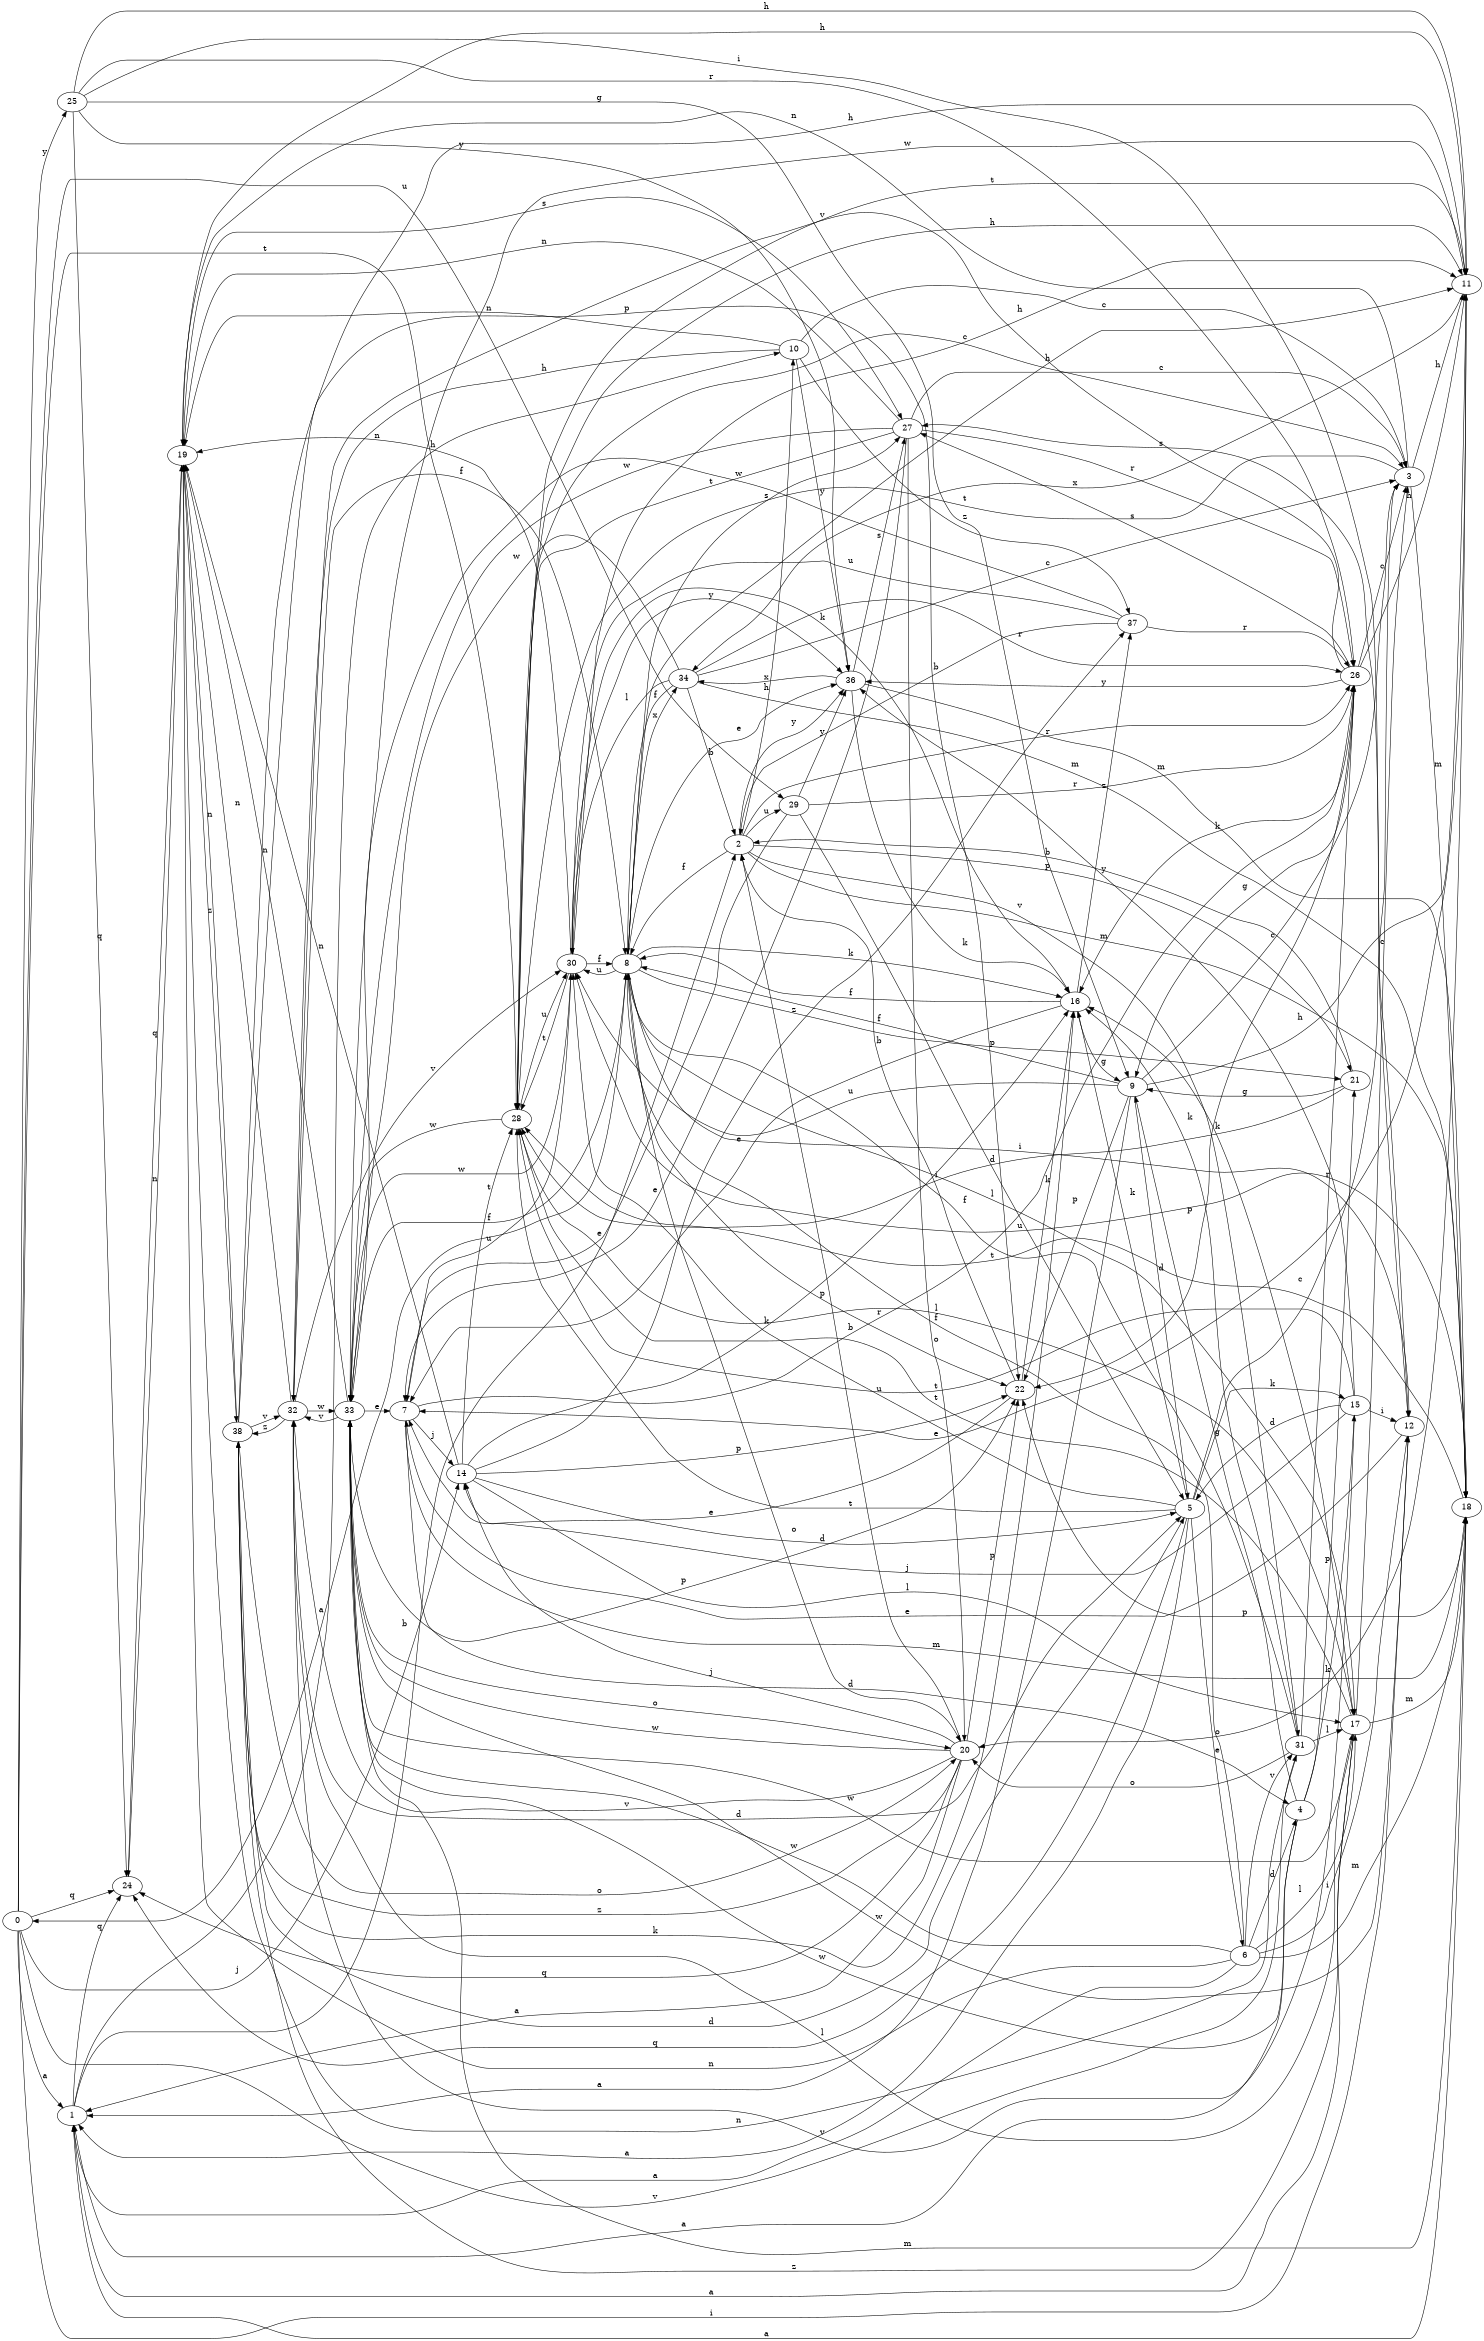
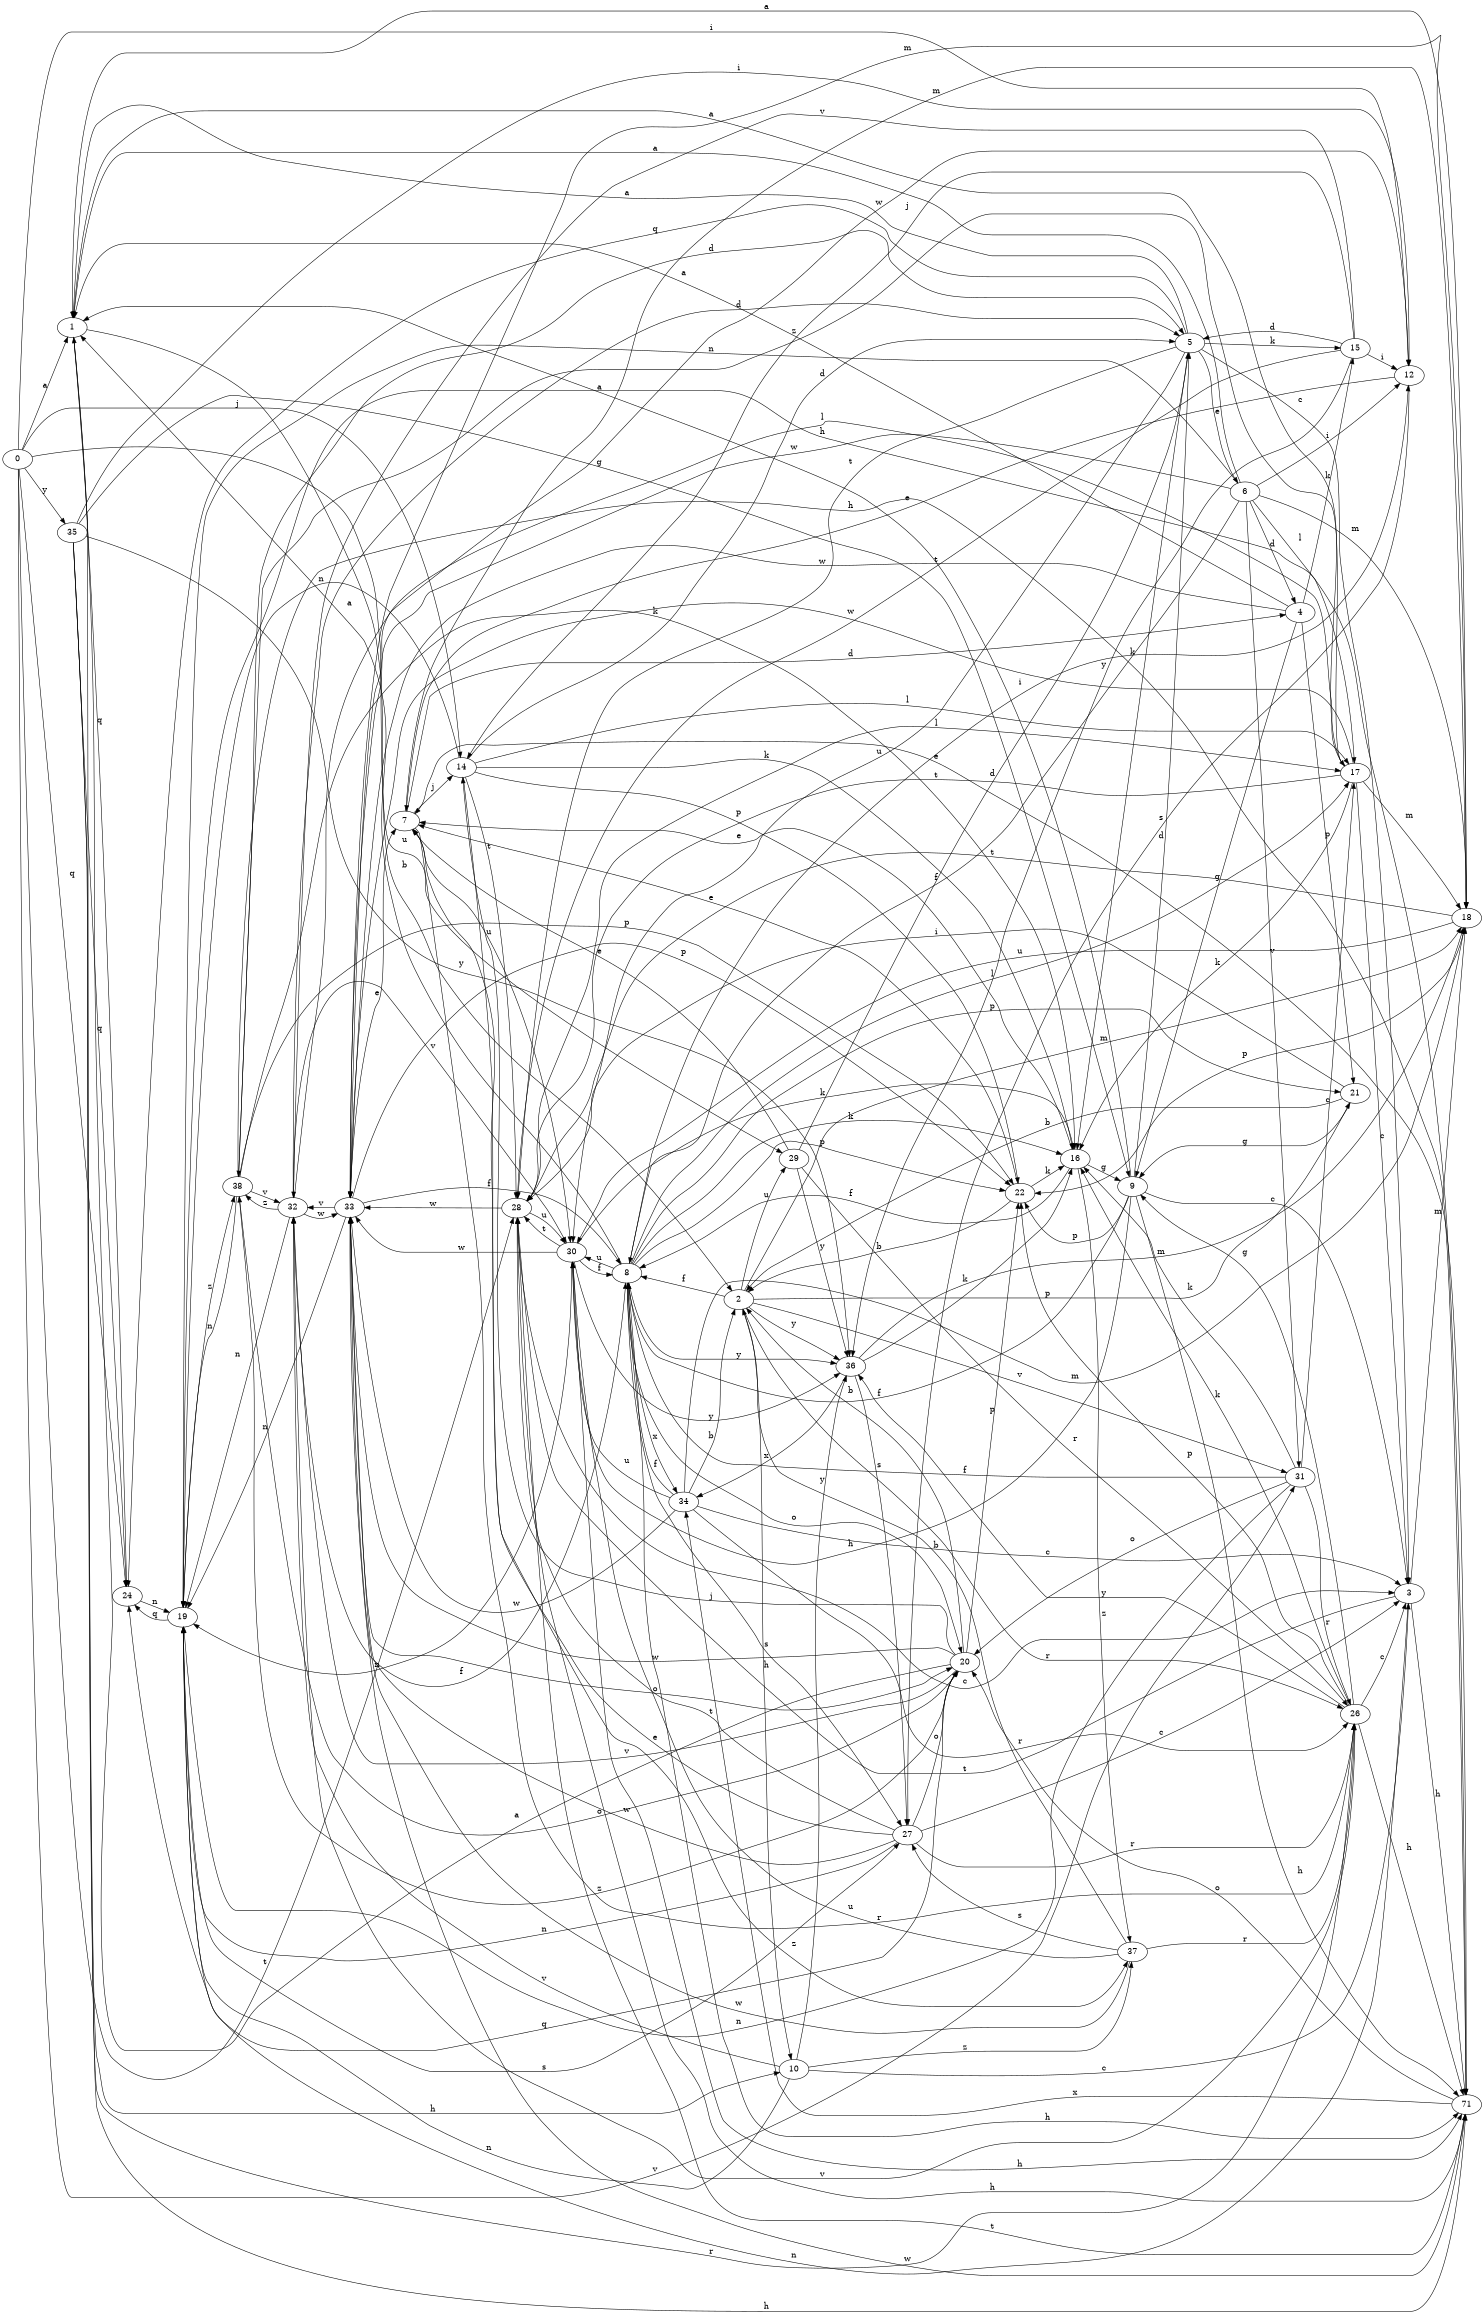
(72, 102) -> (72, 533)
(1467, 285) -> (1467, 2105)
(544, 369) -> (544, 1979)
(1149, 535) -> (1005, 1919)
(627, 698) -> (627, 1461)
(739, 729) -> (739, 1355)
(851, 1091) -> (851, 1544)
(360, 1476) -> (390, 891)
(1328, 1731) -> (1328, 1100)
